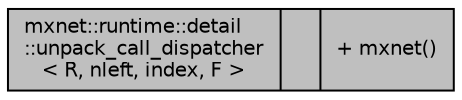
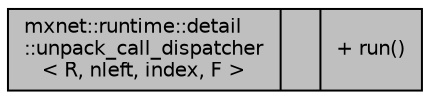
(387, 49) -> (371, 49)
